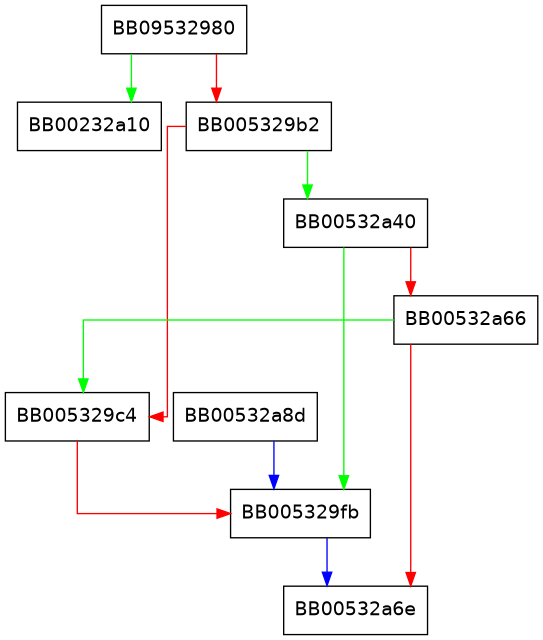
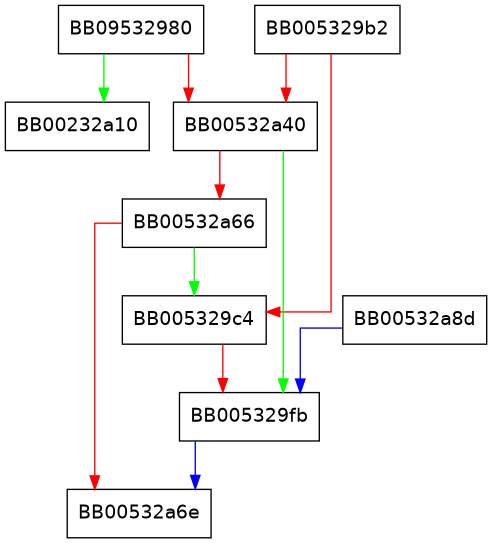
(216, 71) -> (189, 71)
(308, 168) -> (286, 71)
